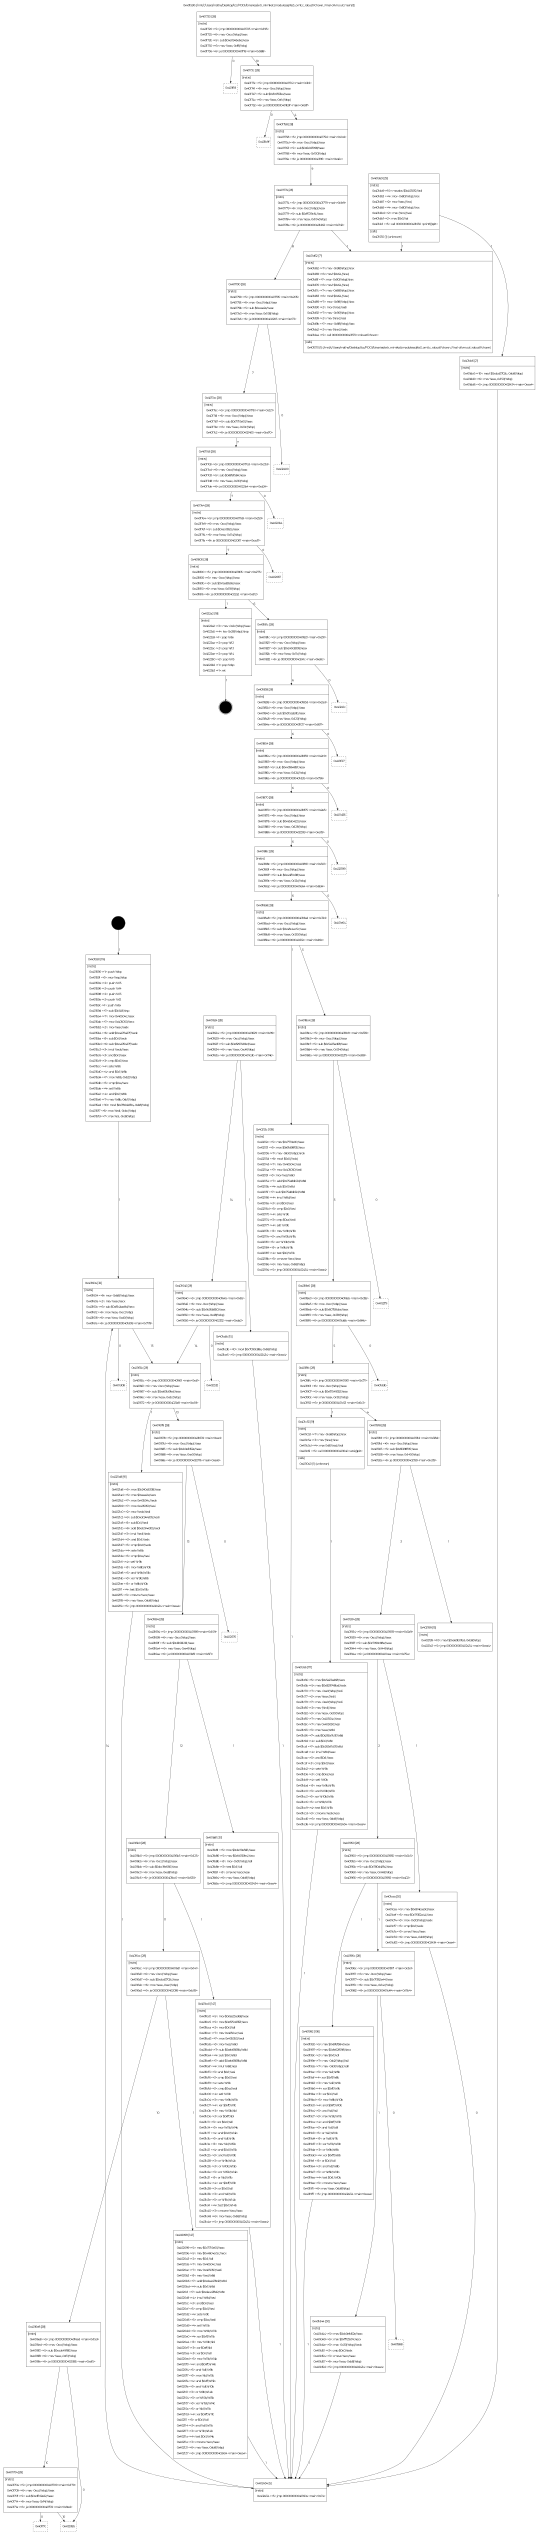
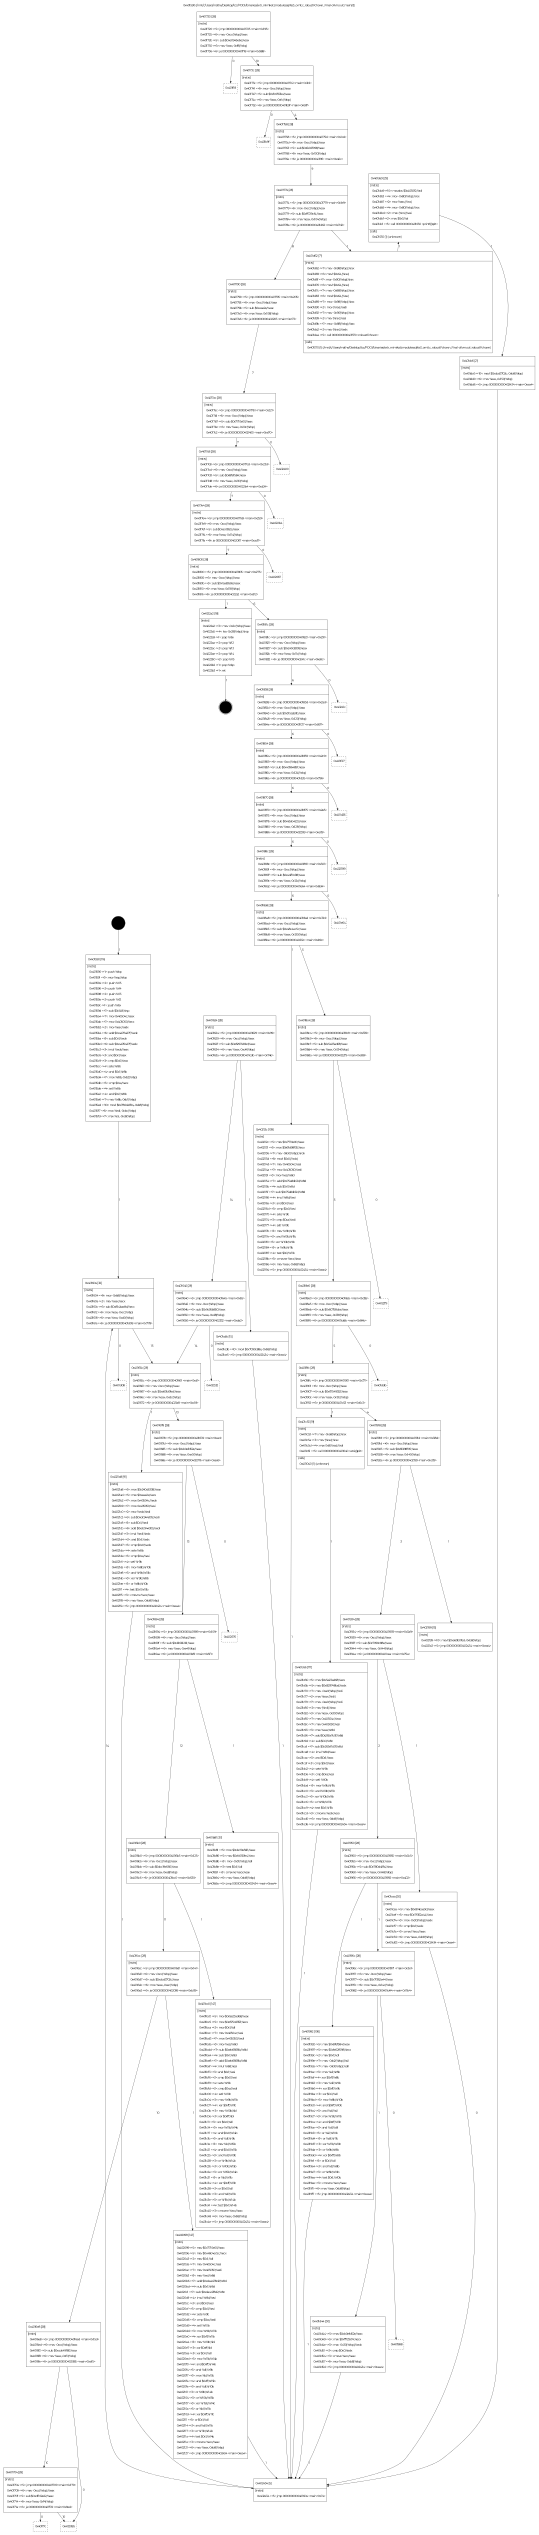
(402, 246) -> (398, 247)
(277, 393) -> (274, 449)
(262, 2353) -> none
